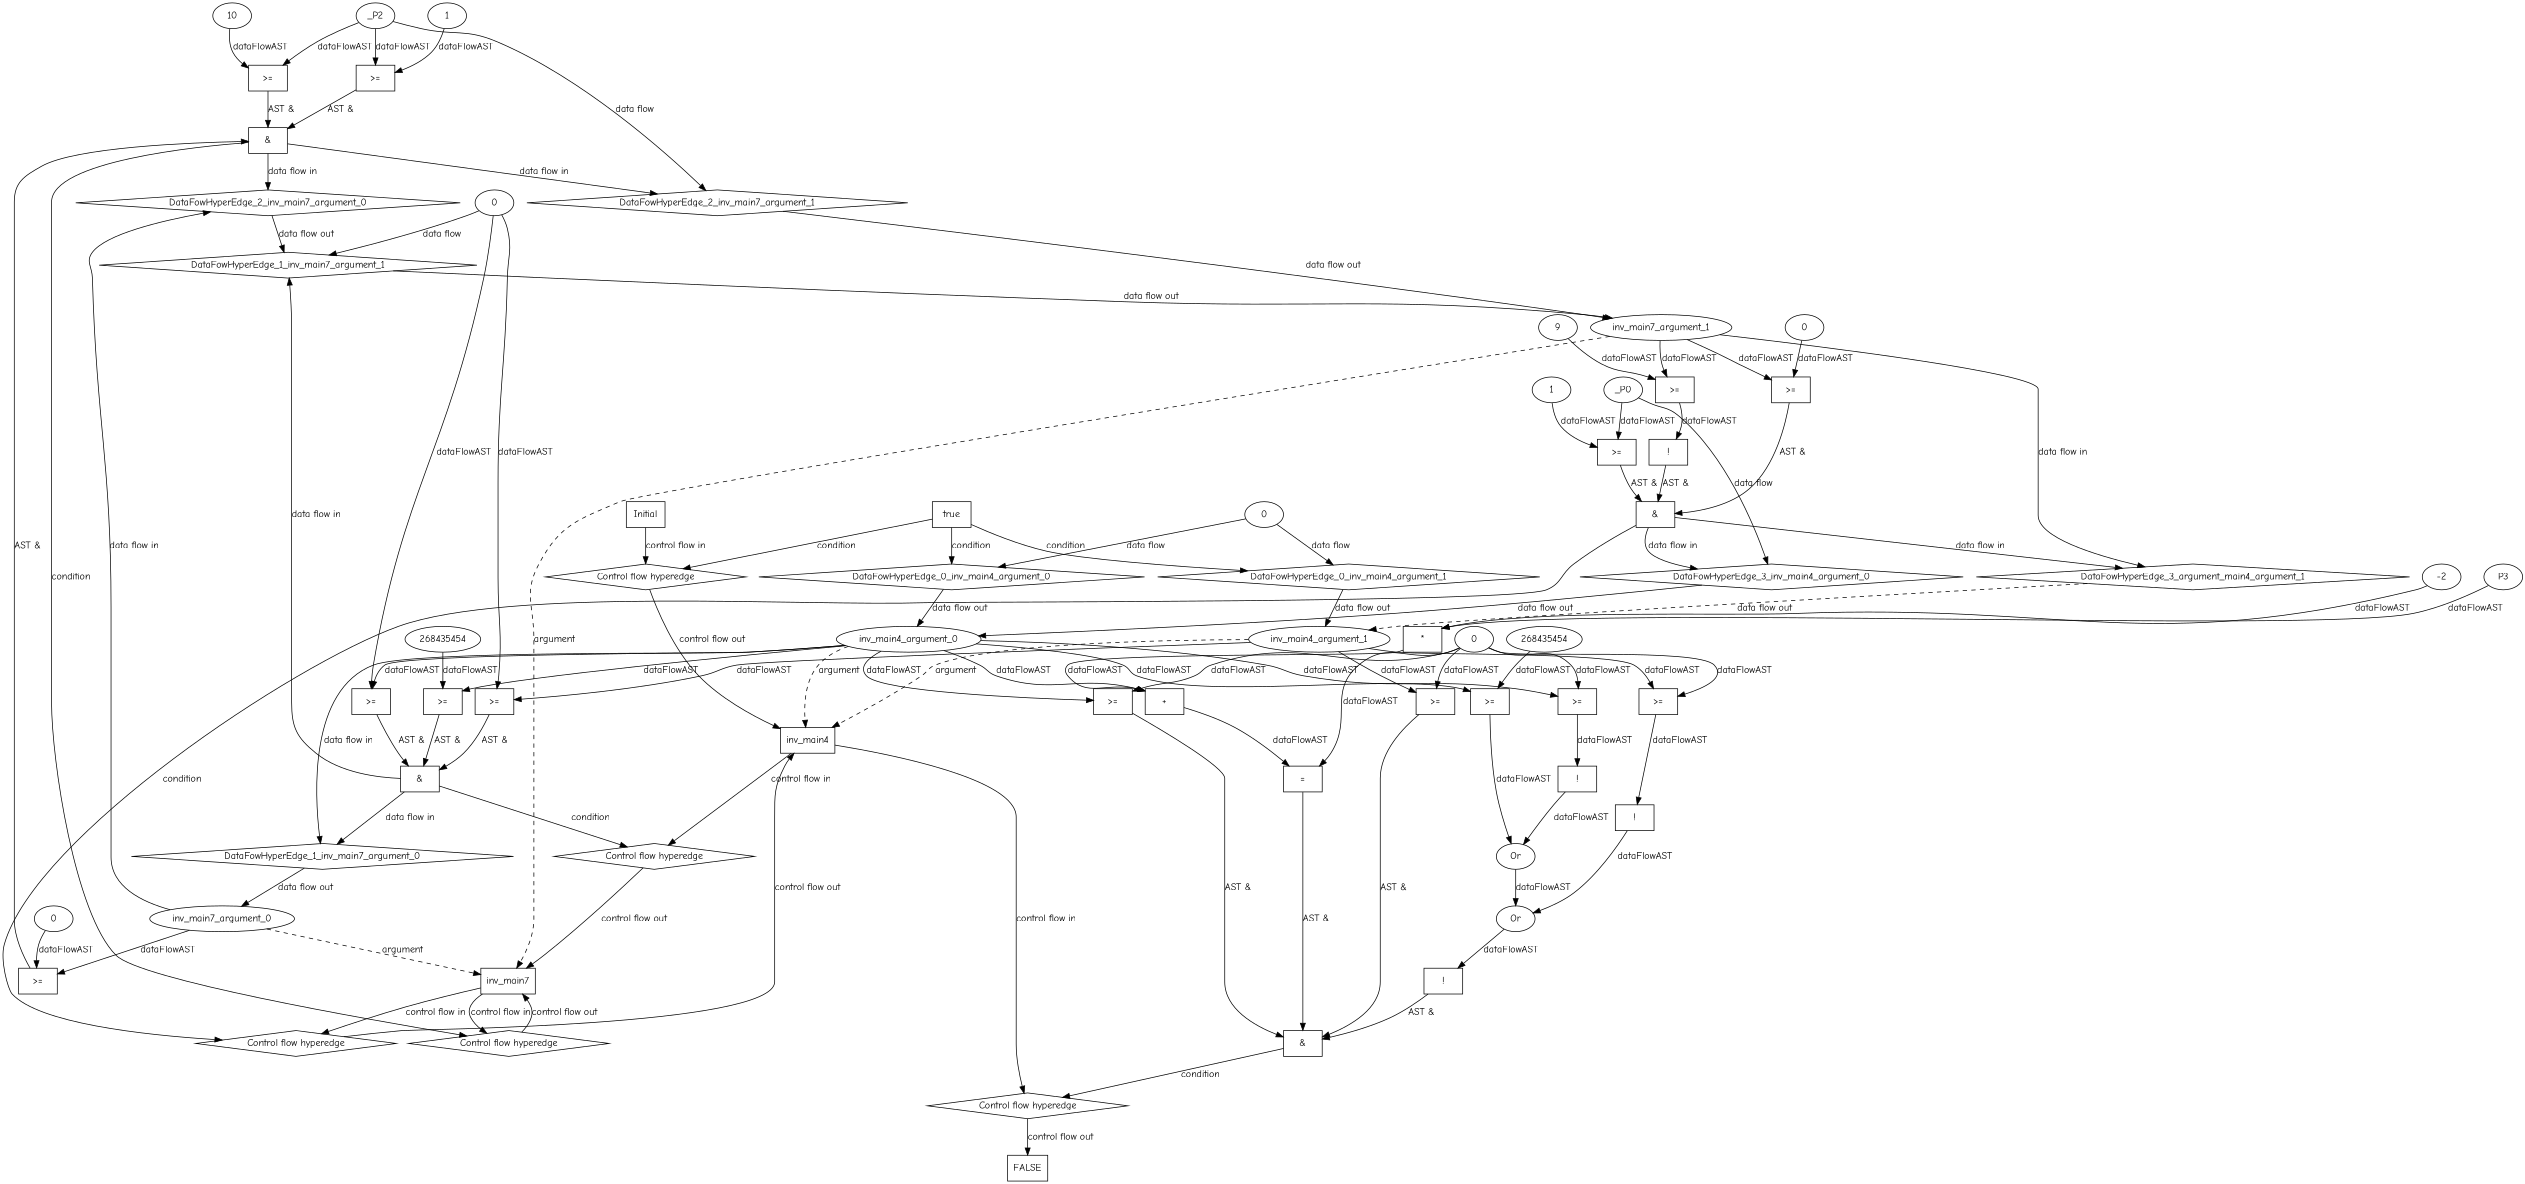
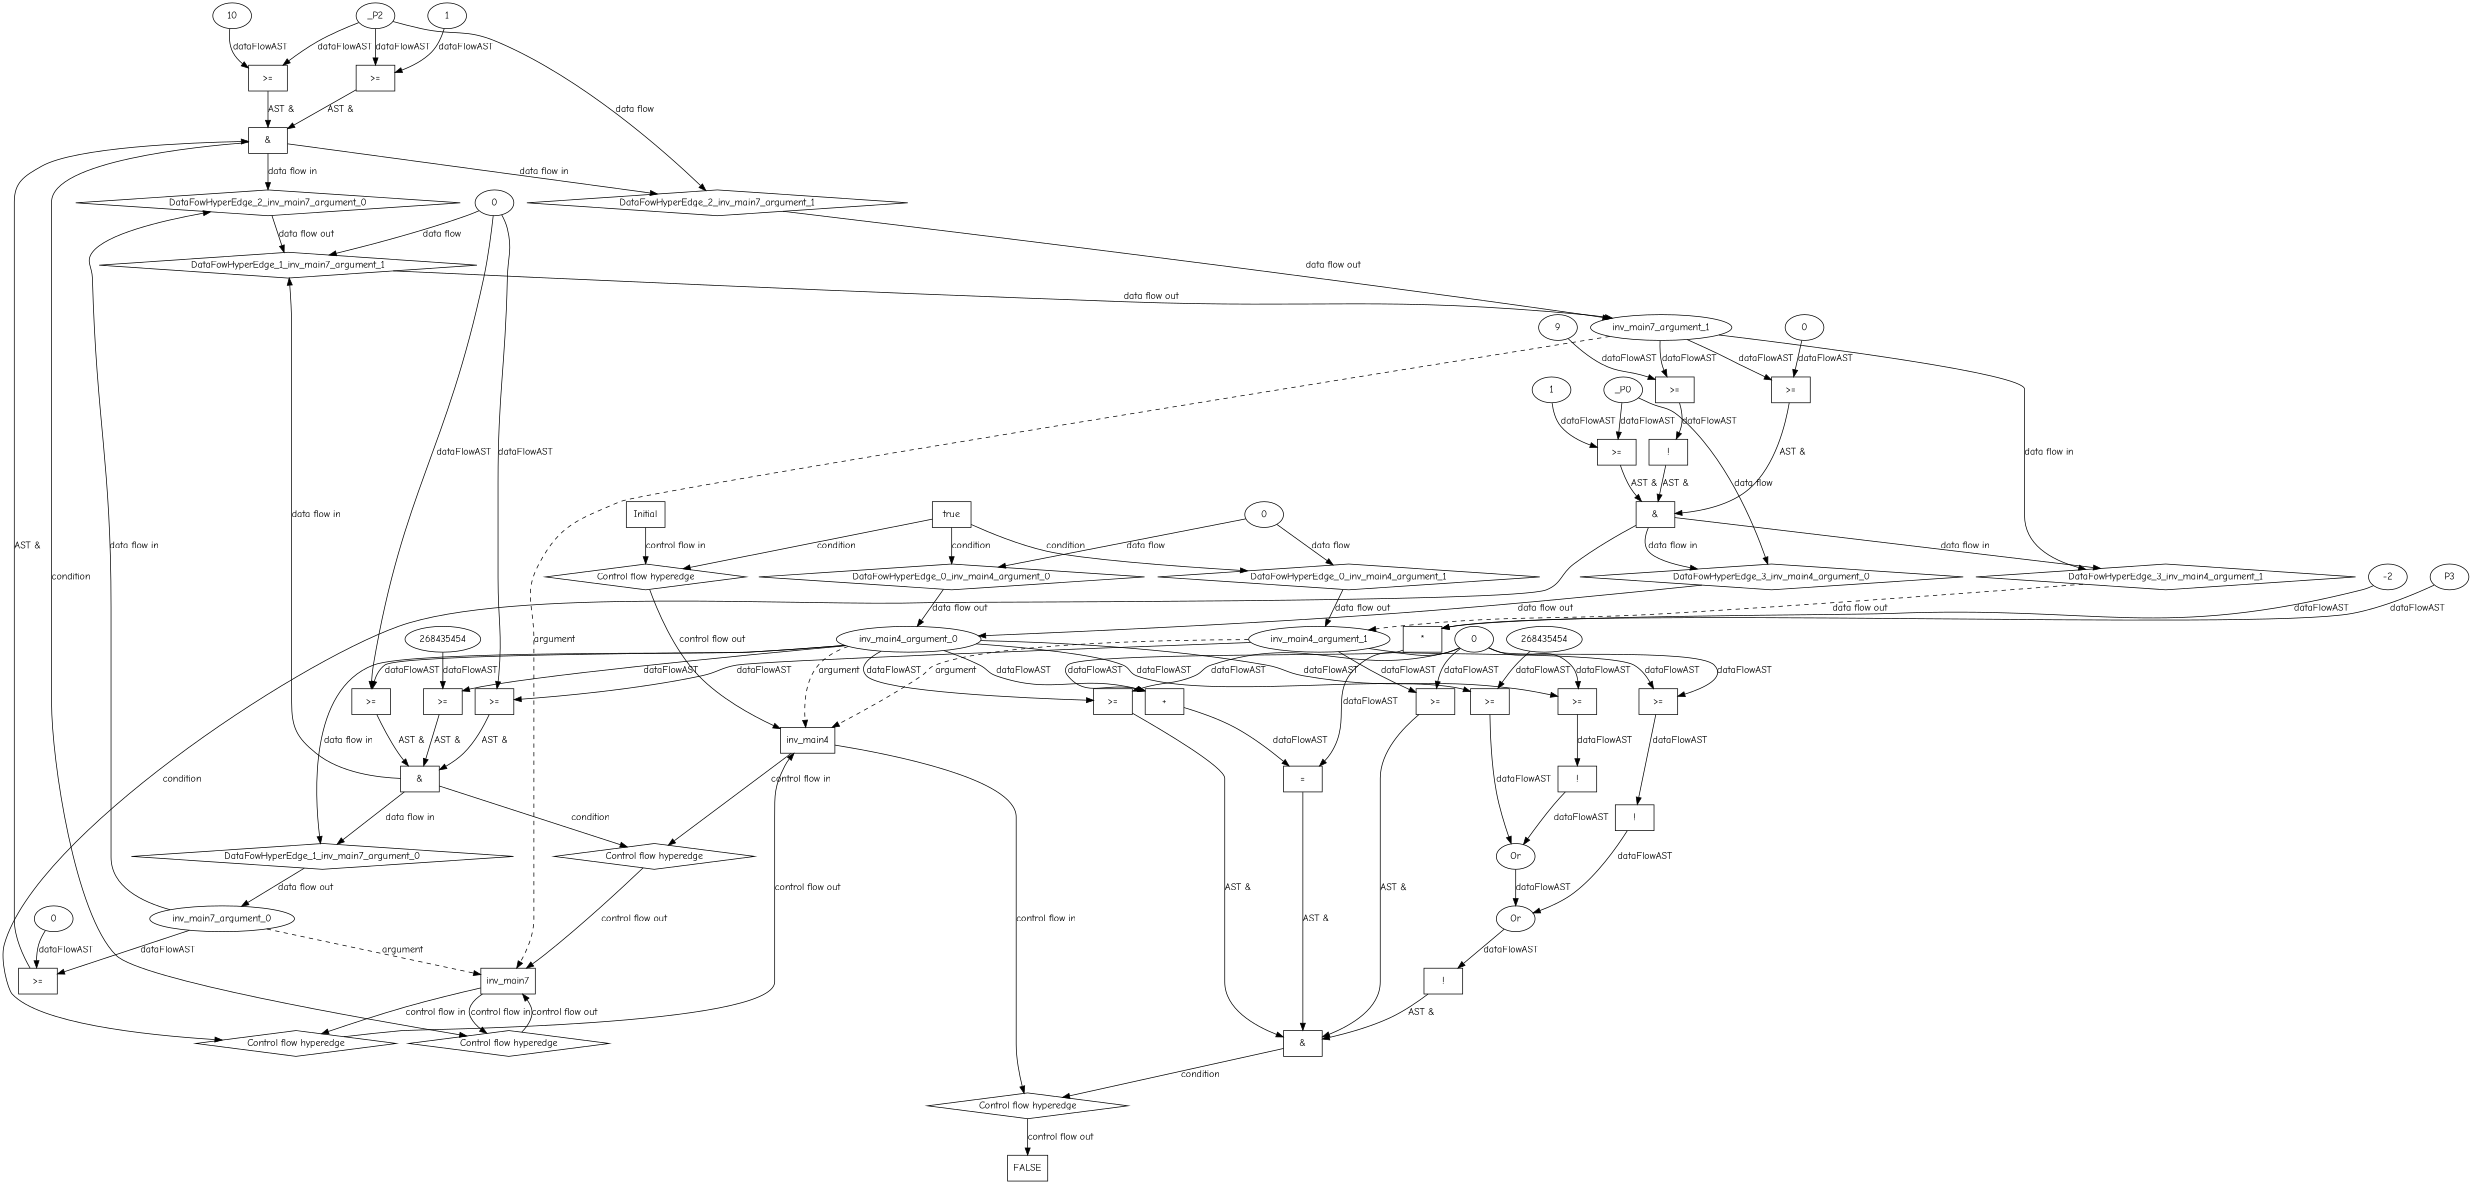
(2193, 577) -> (2166, 577)
